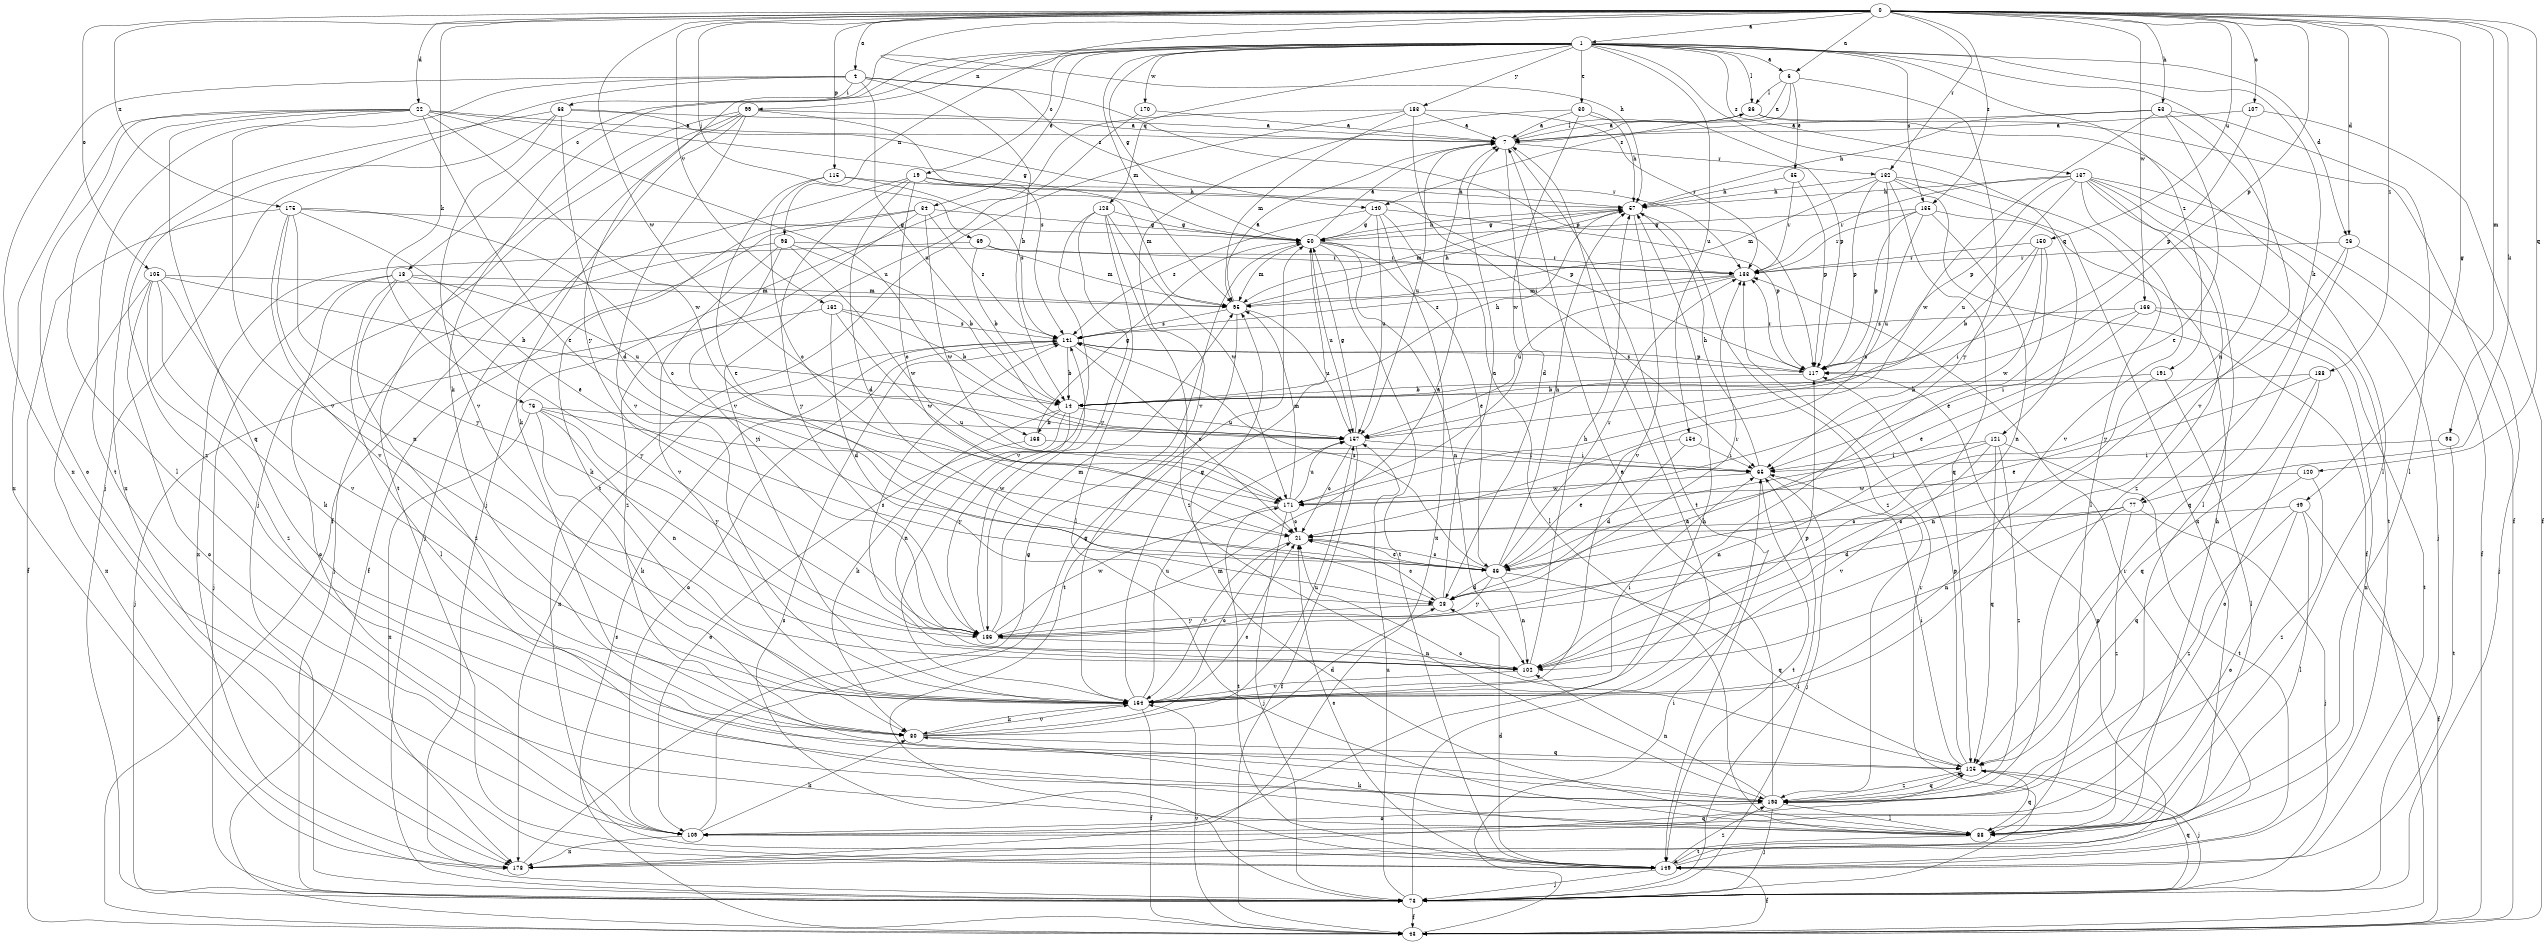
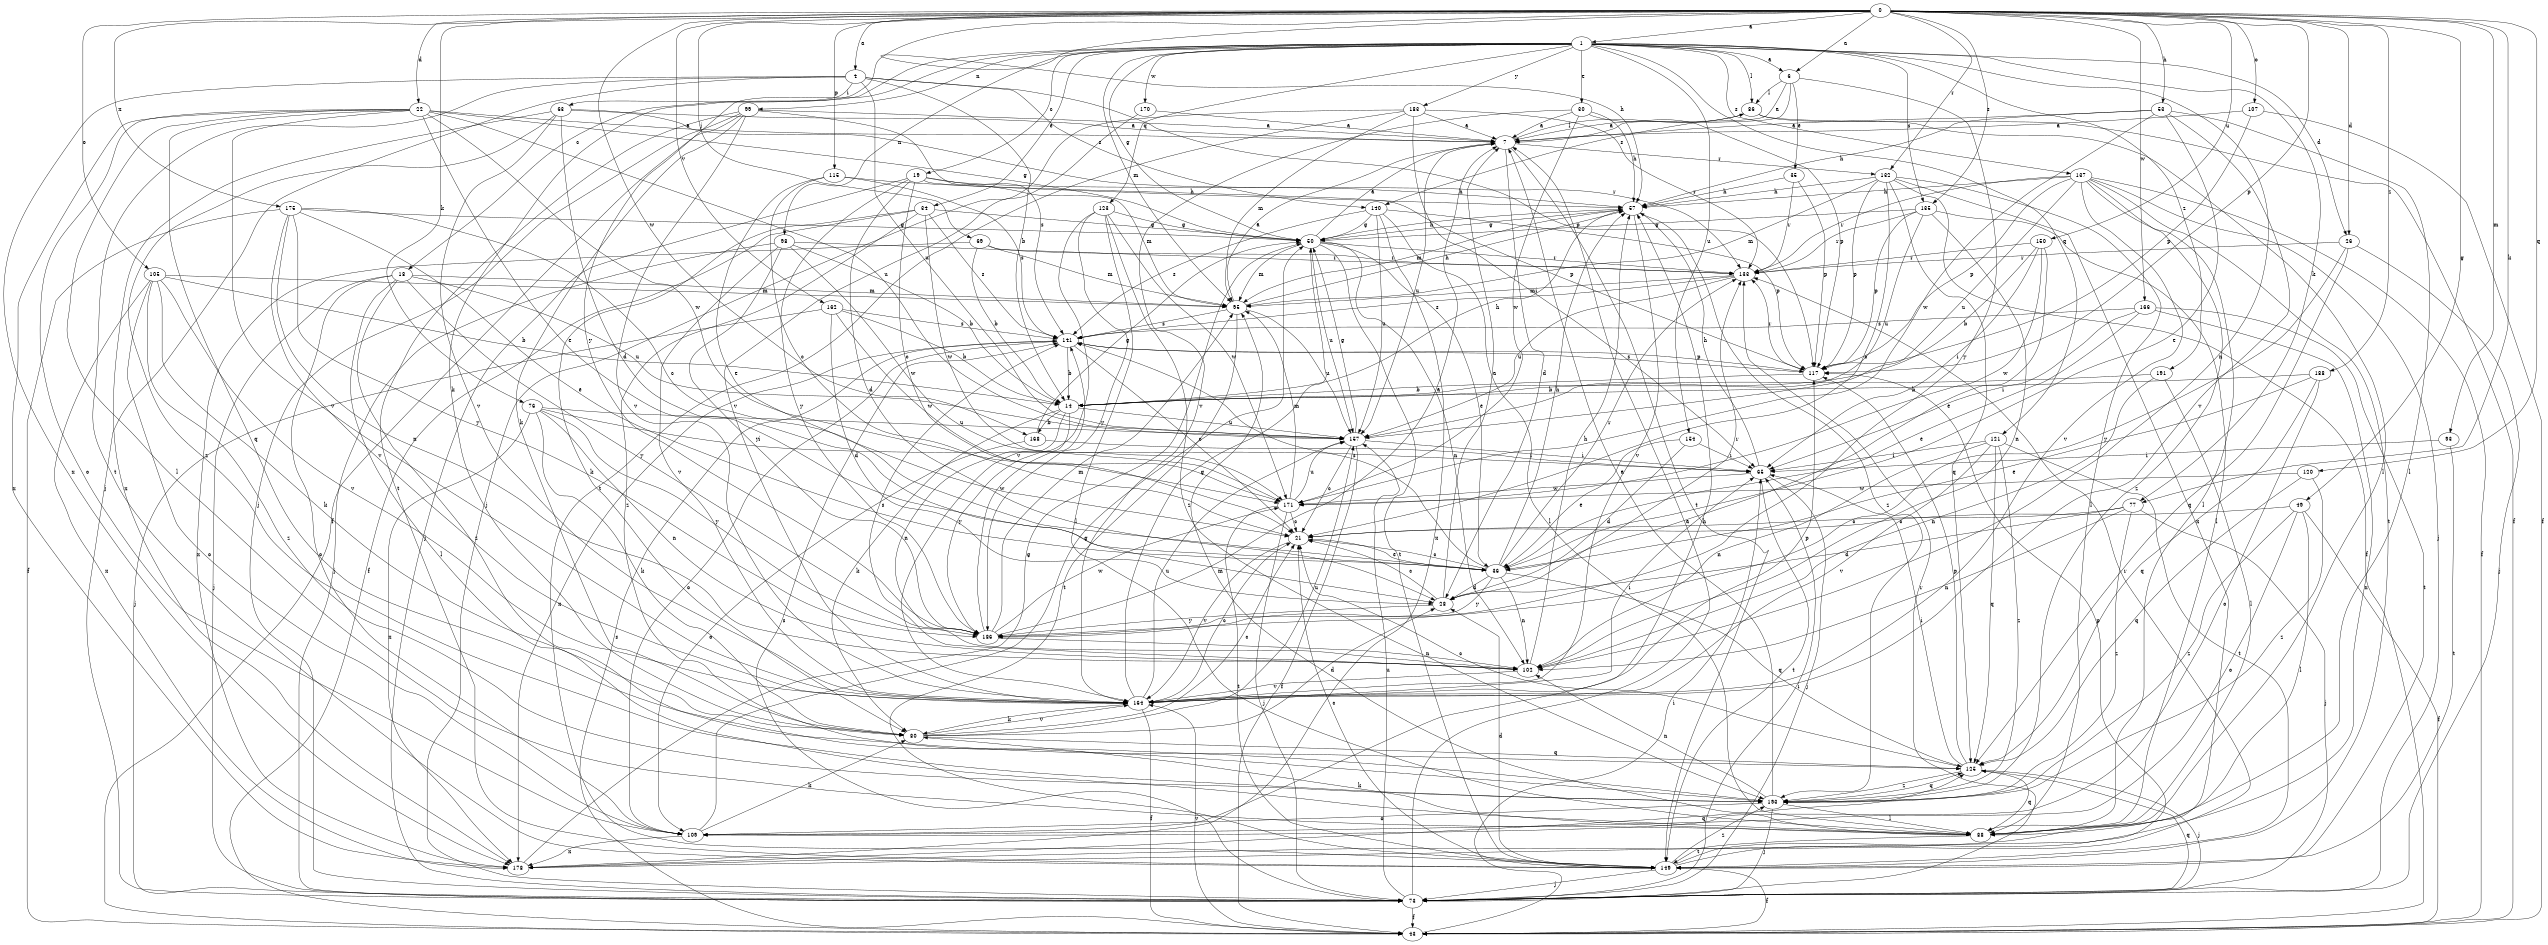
(2218, 522) -> (2217, 522)
